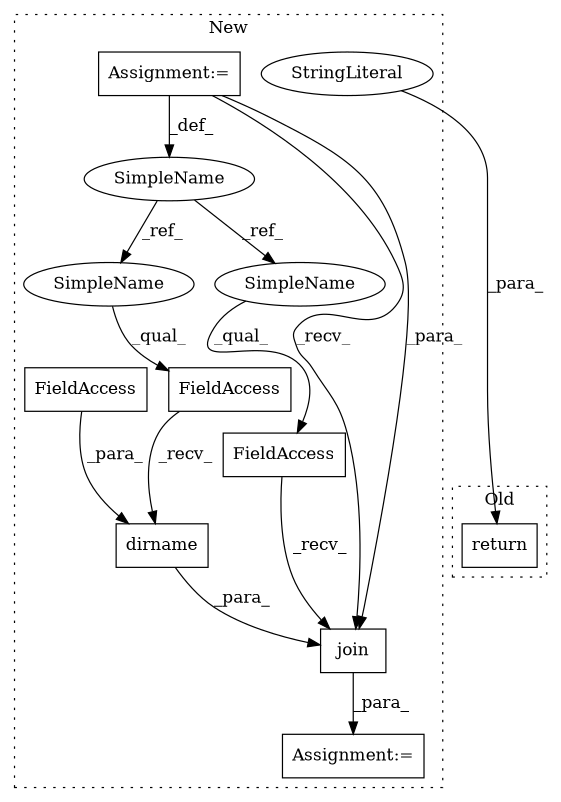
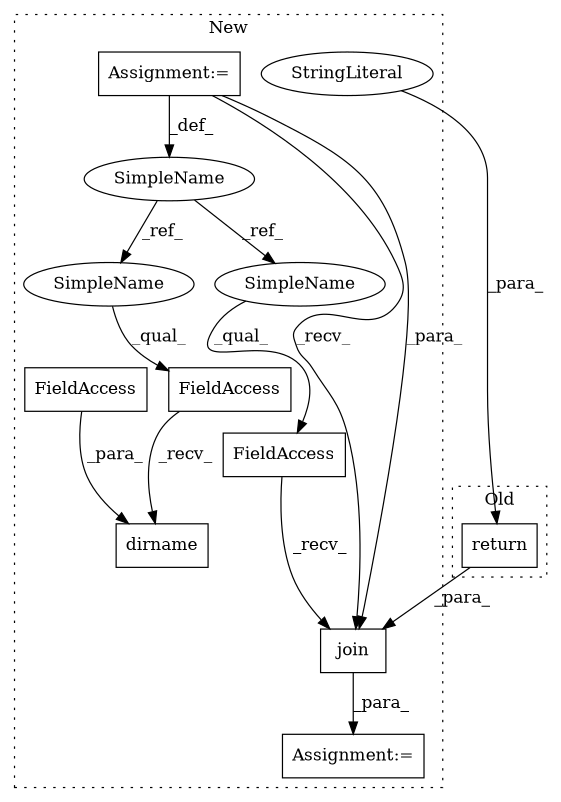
(234, 618) -> (431, 595)
